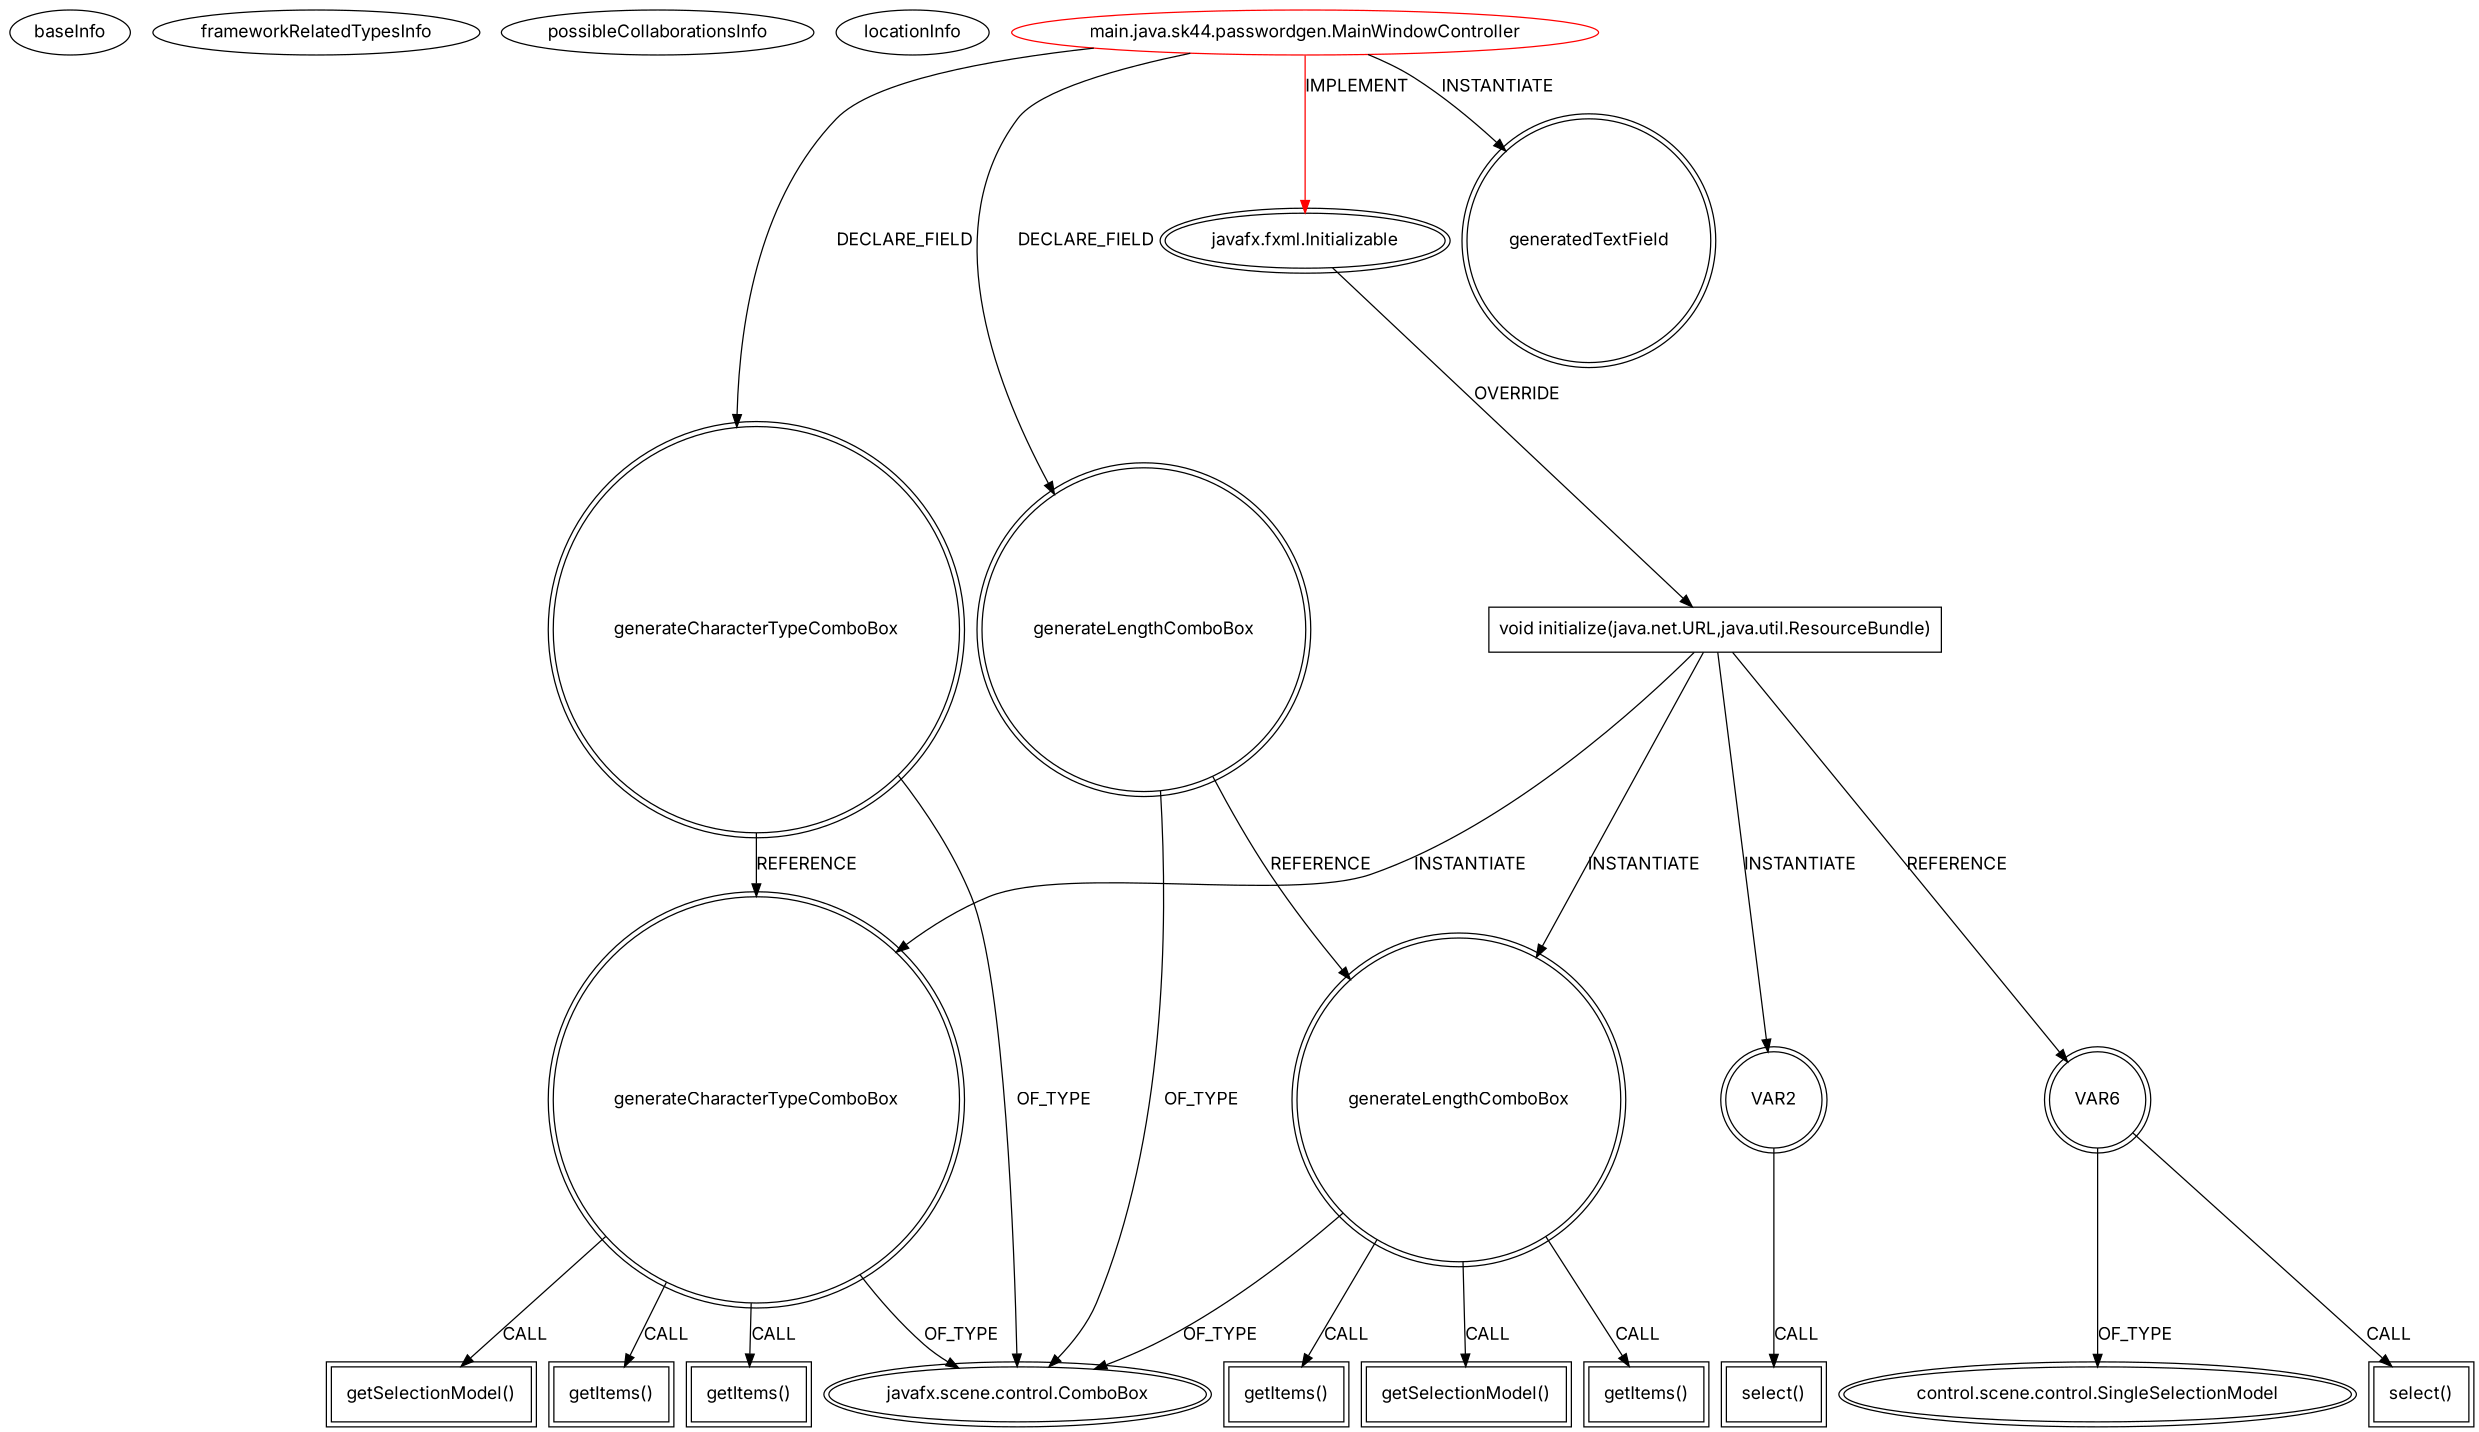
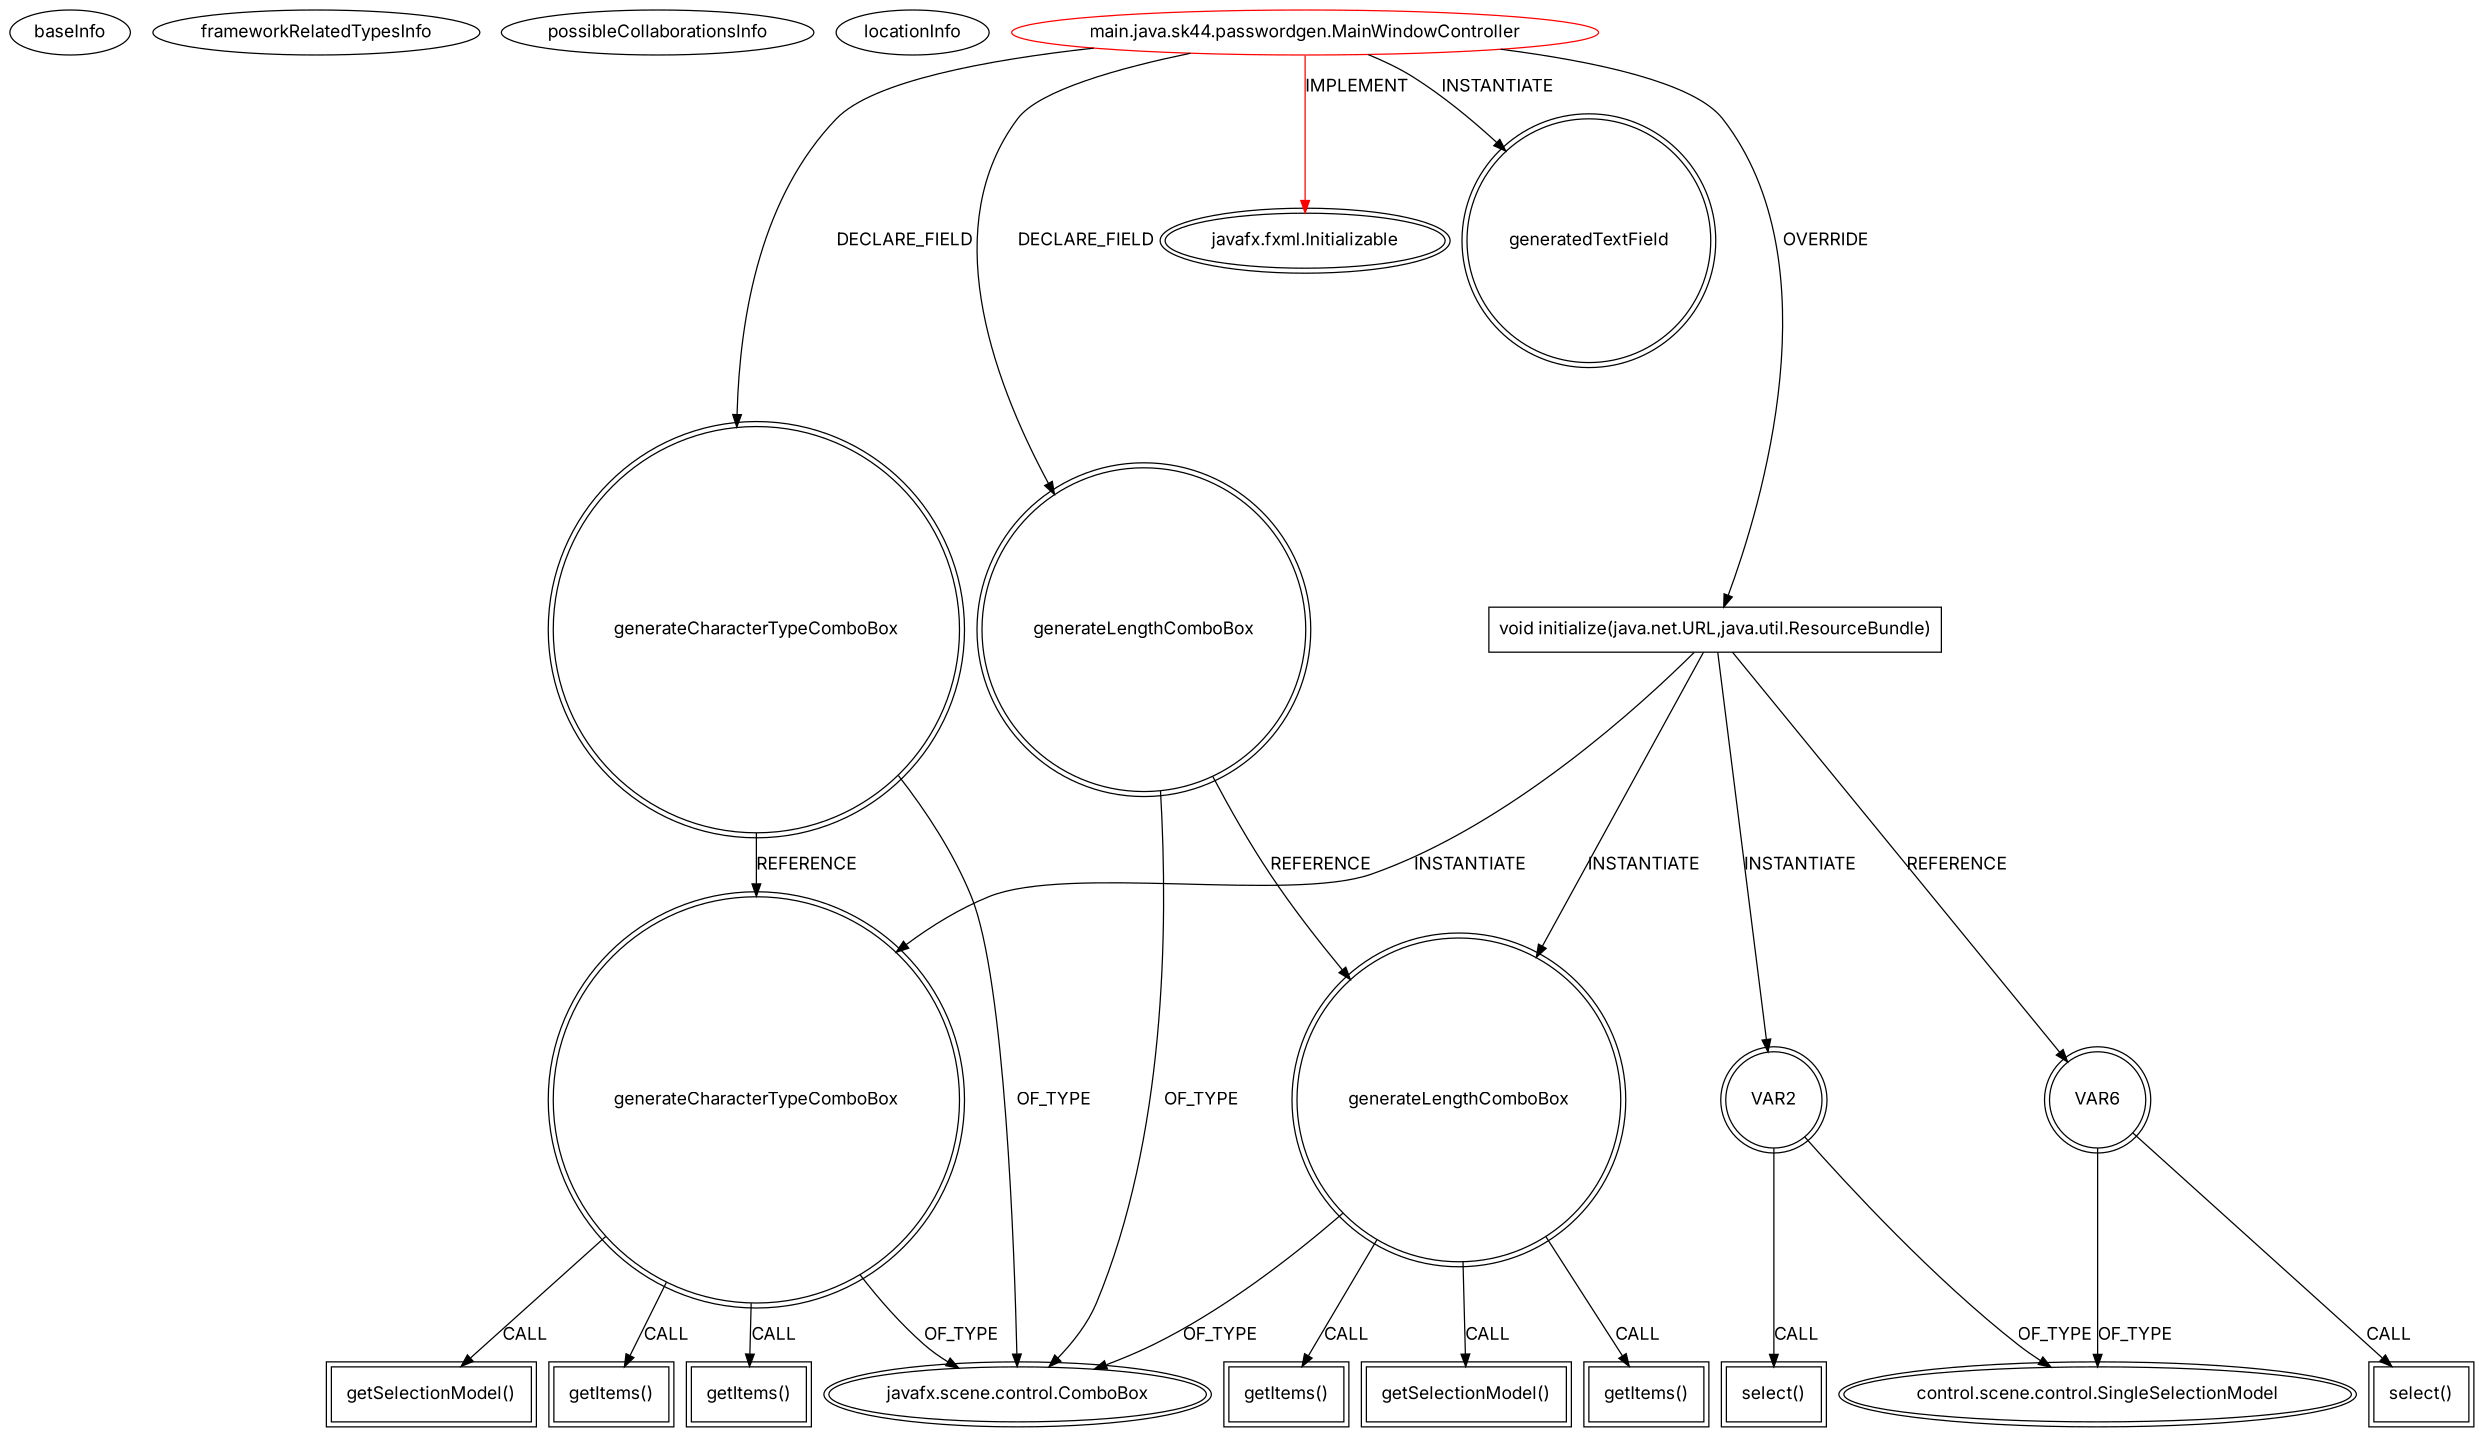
(1508, 433) -> (1774, 237)
none -> (1917, 1255)
